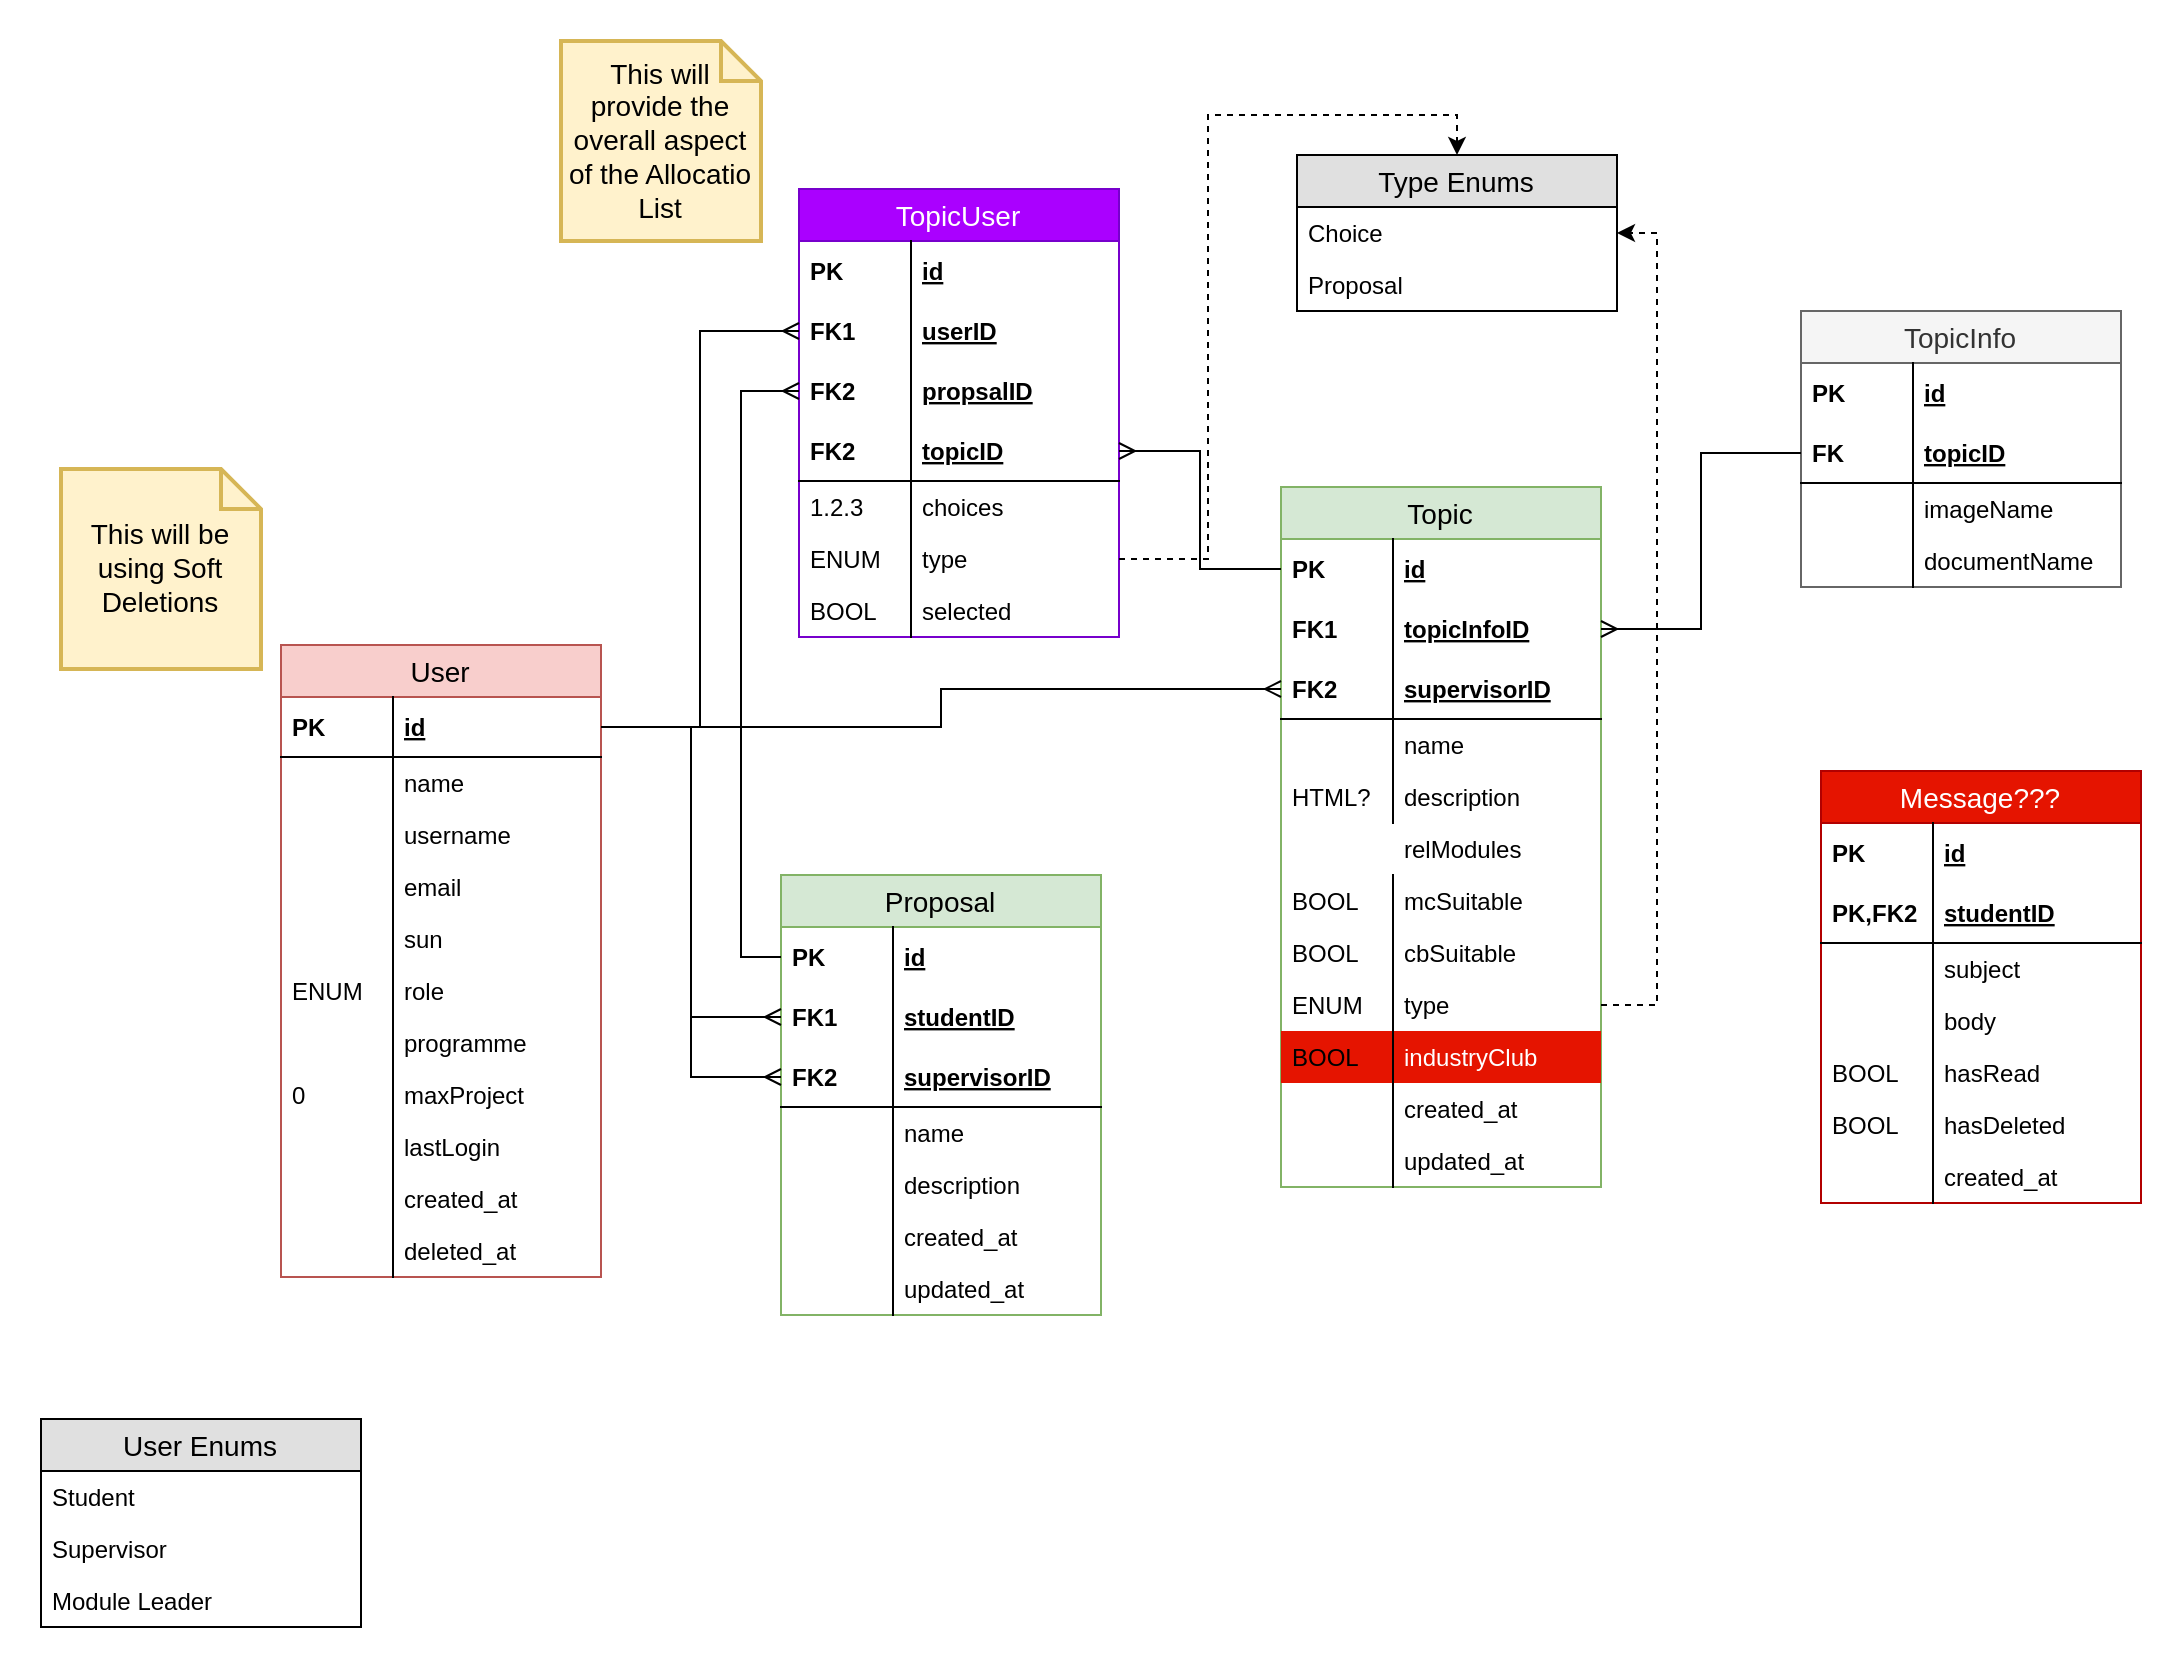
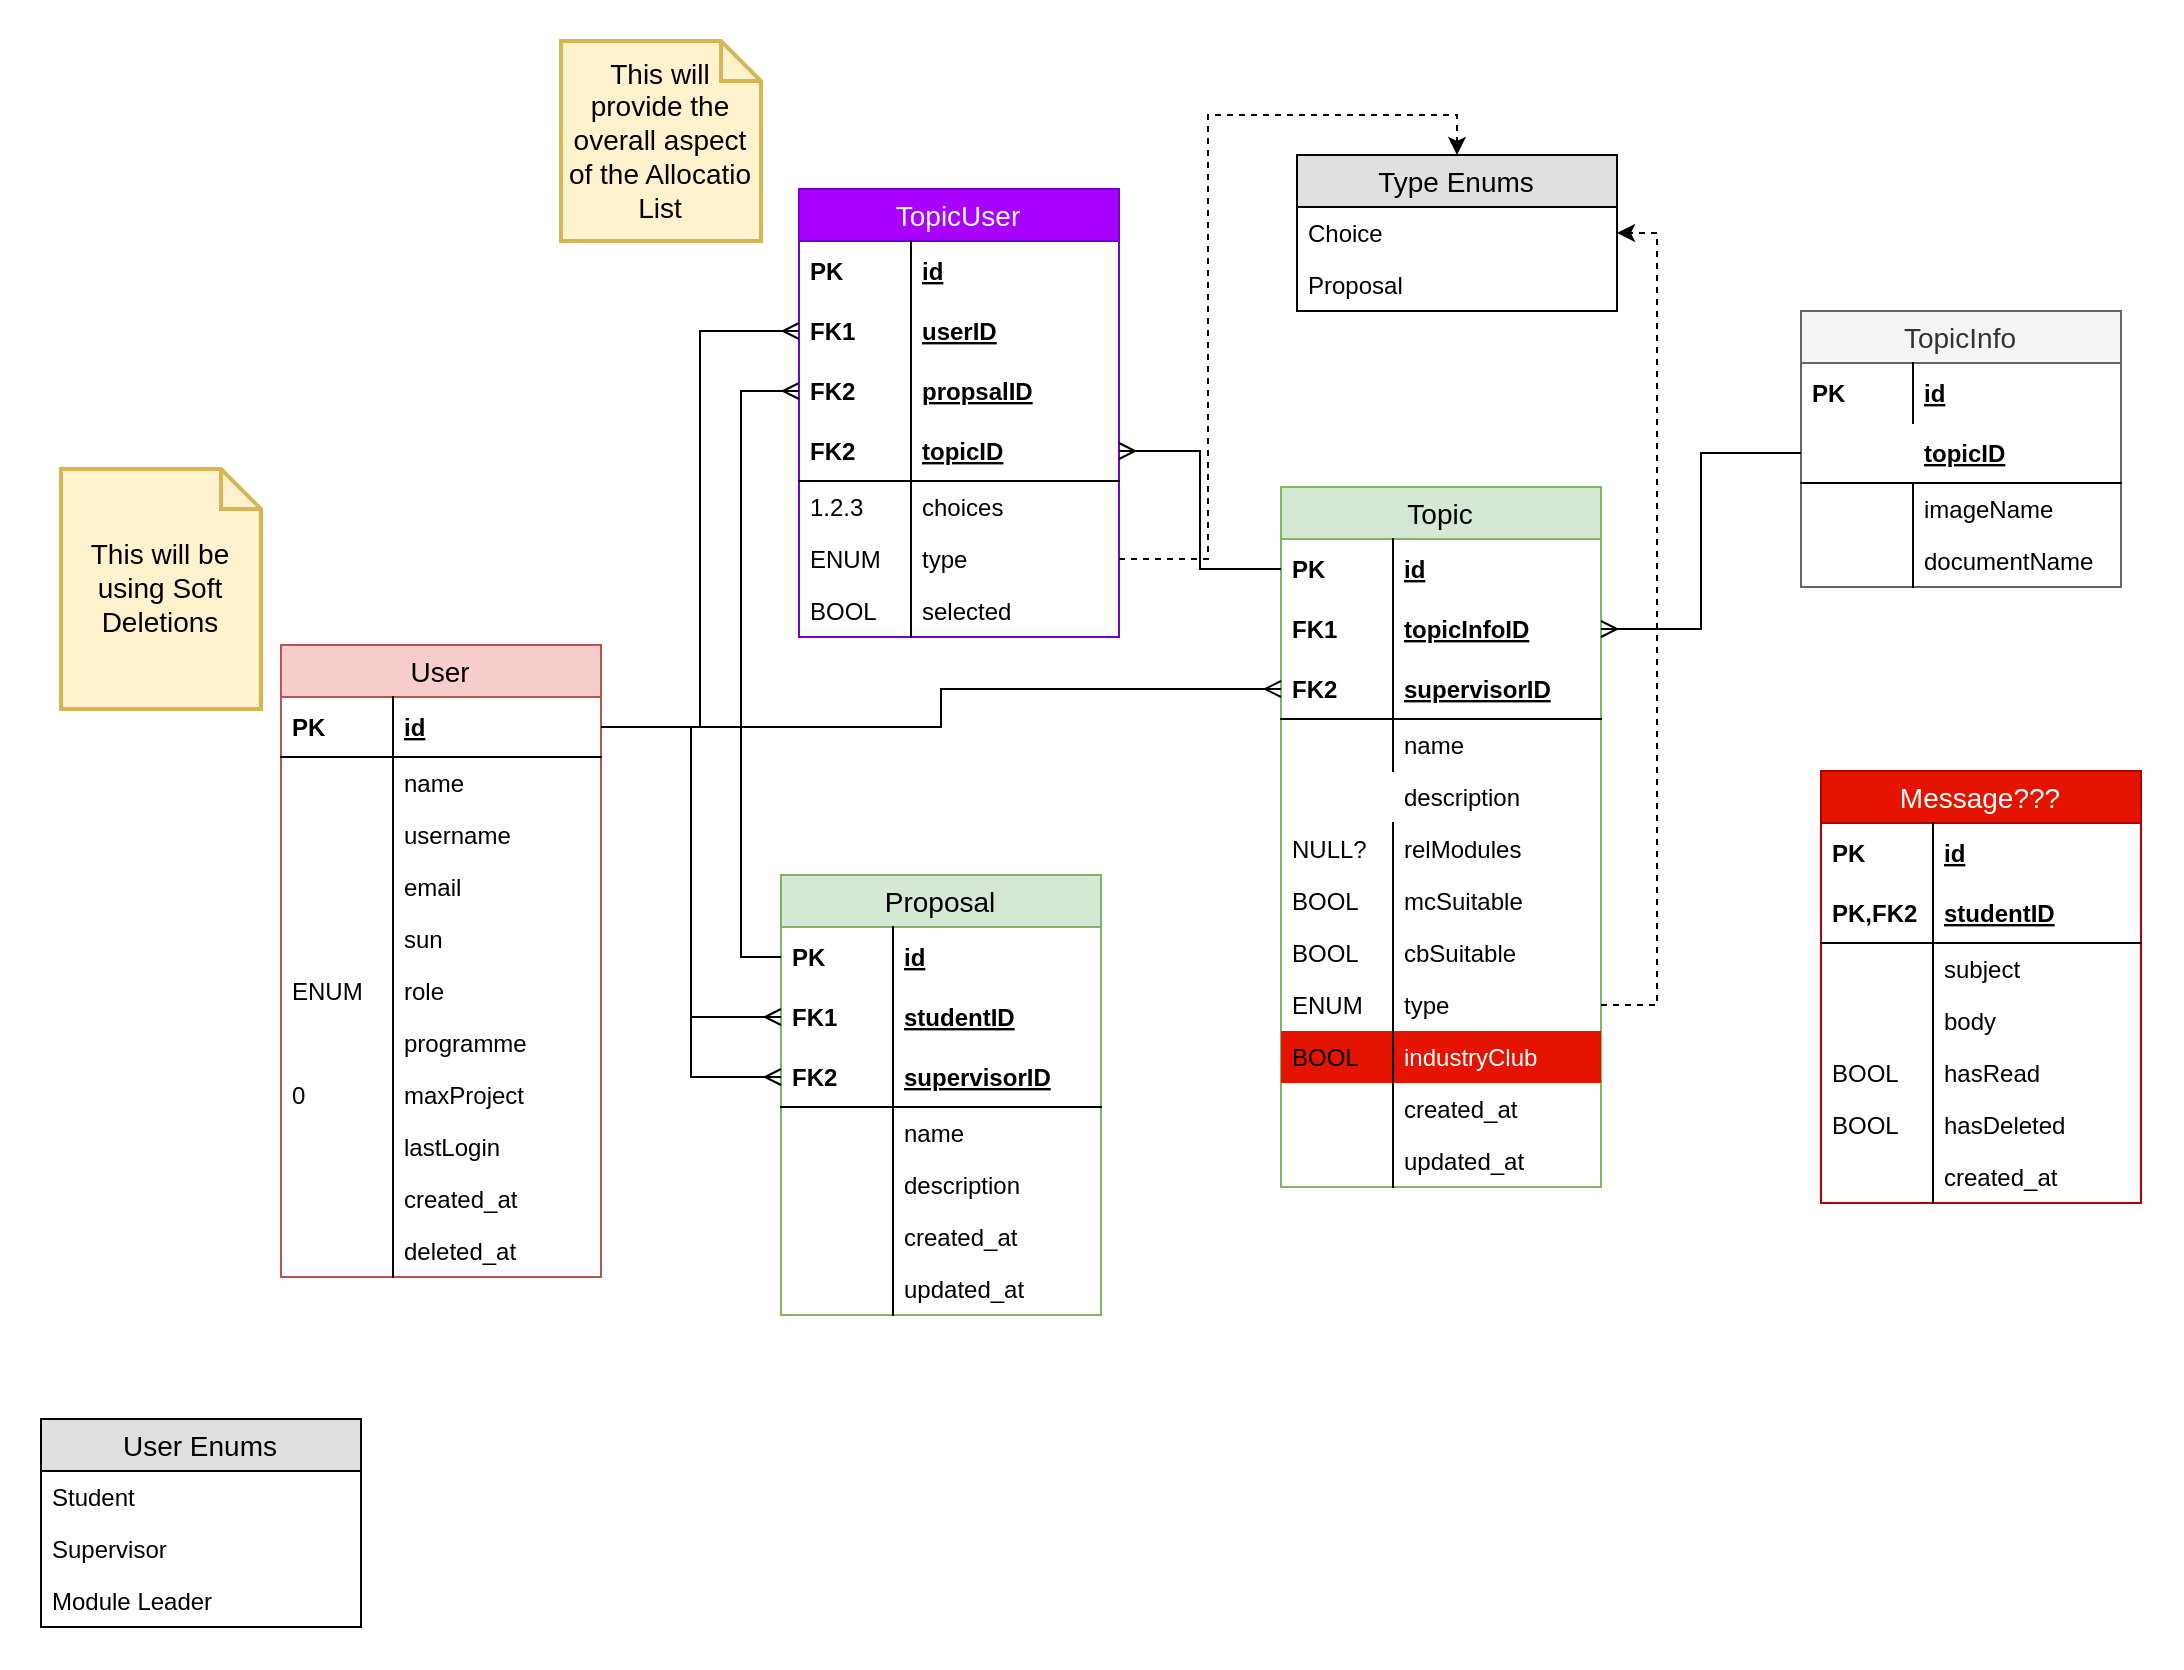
(1857, 453) -> none
(161, 569) -> (161, 589)
(1337, 797) -> none
none -> (1337, 849)
